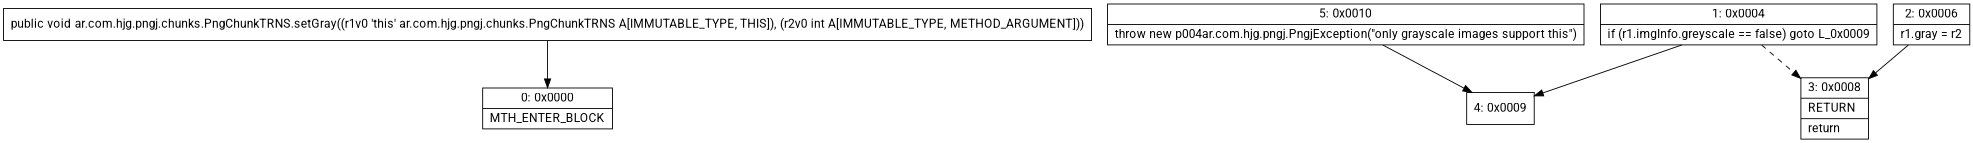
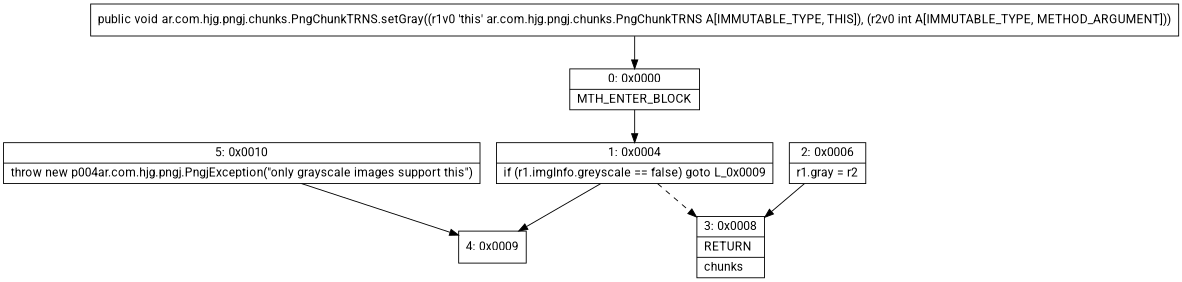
none -> (635, 122)
(1824, 128) -> (724, 267)
